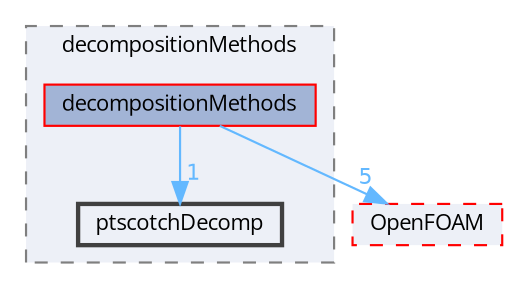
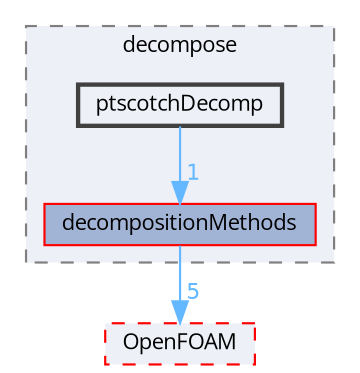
(180, 47) -> (180, 47)
(180, 154) -> (180, 154)
